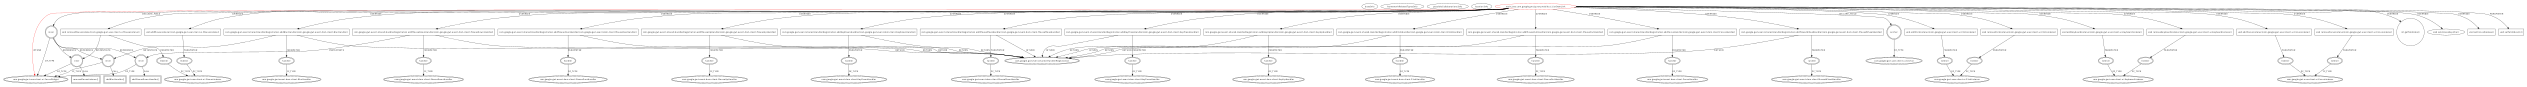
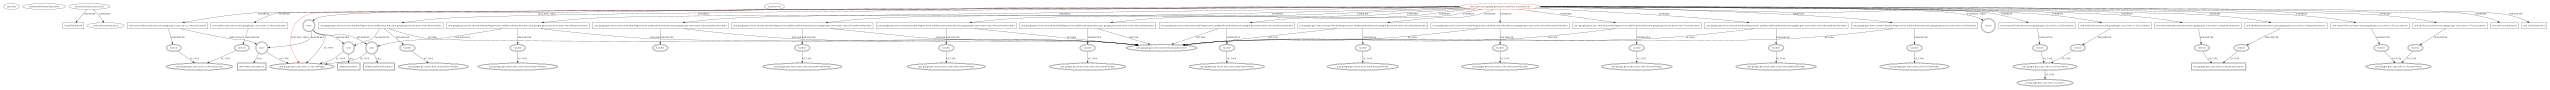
(1989, 8) -> (82, 15)
(2011, 8) -> (98, 15)
(1848, 14) -> (1977, 14)
(2410, 32) -> (73, 26)
(1894, 47) -> (2045, 74)
(37, 50) -> (300, 37)
(1042, 61) -> (1162, 48)
(287, 79) -> (433, 67)
(849, 79) -> none
(2118, 79) -> (2219, 67)
